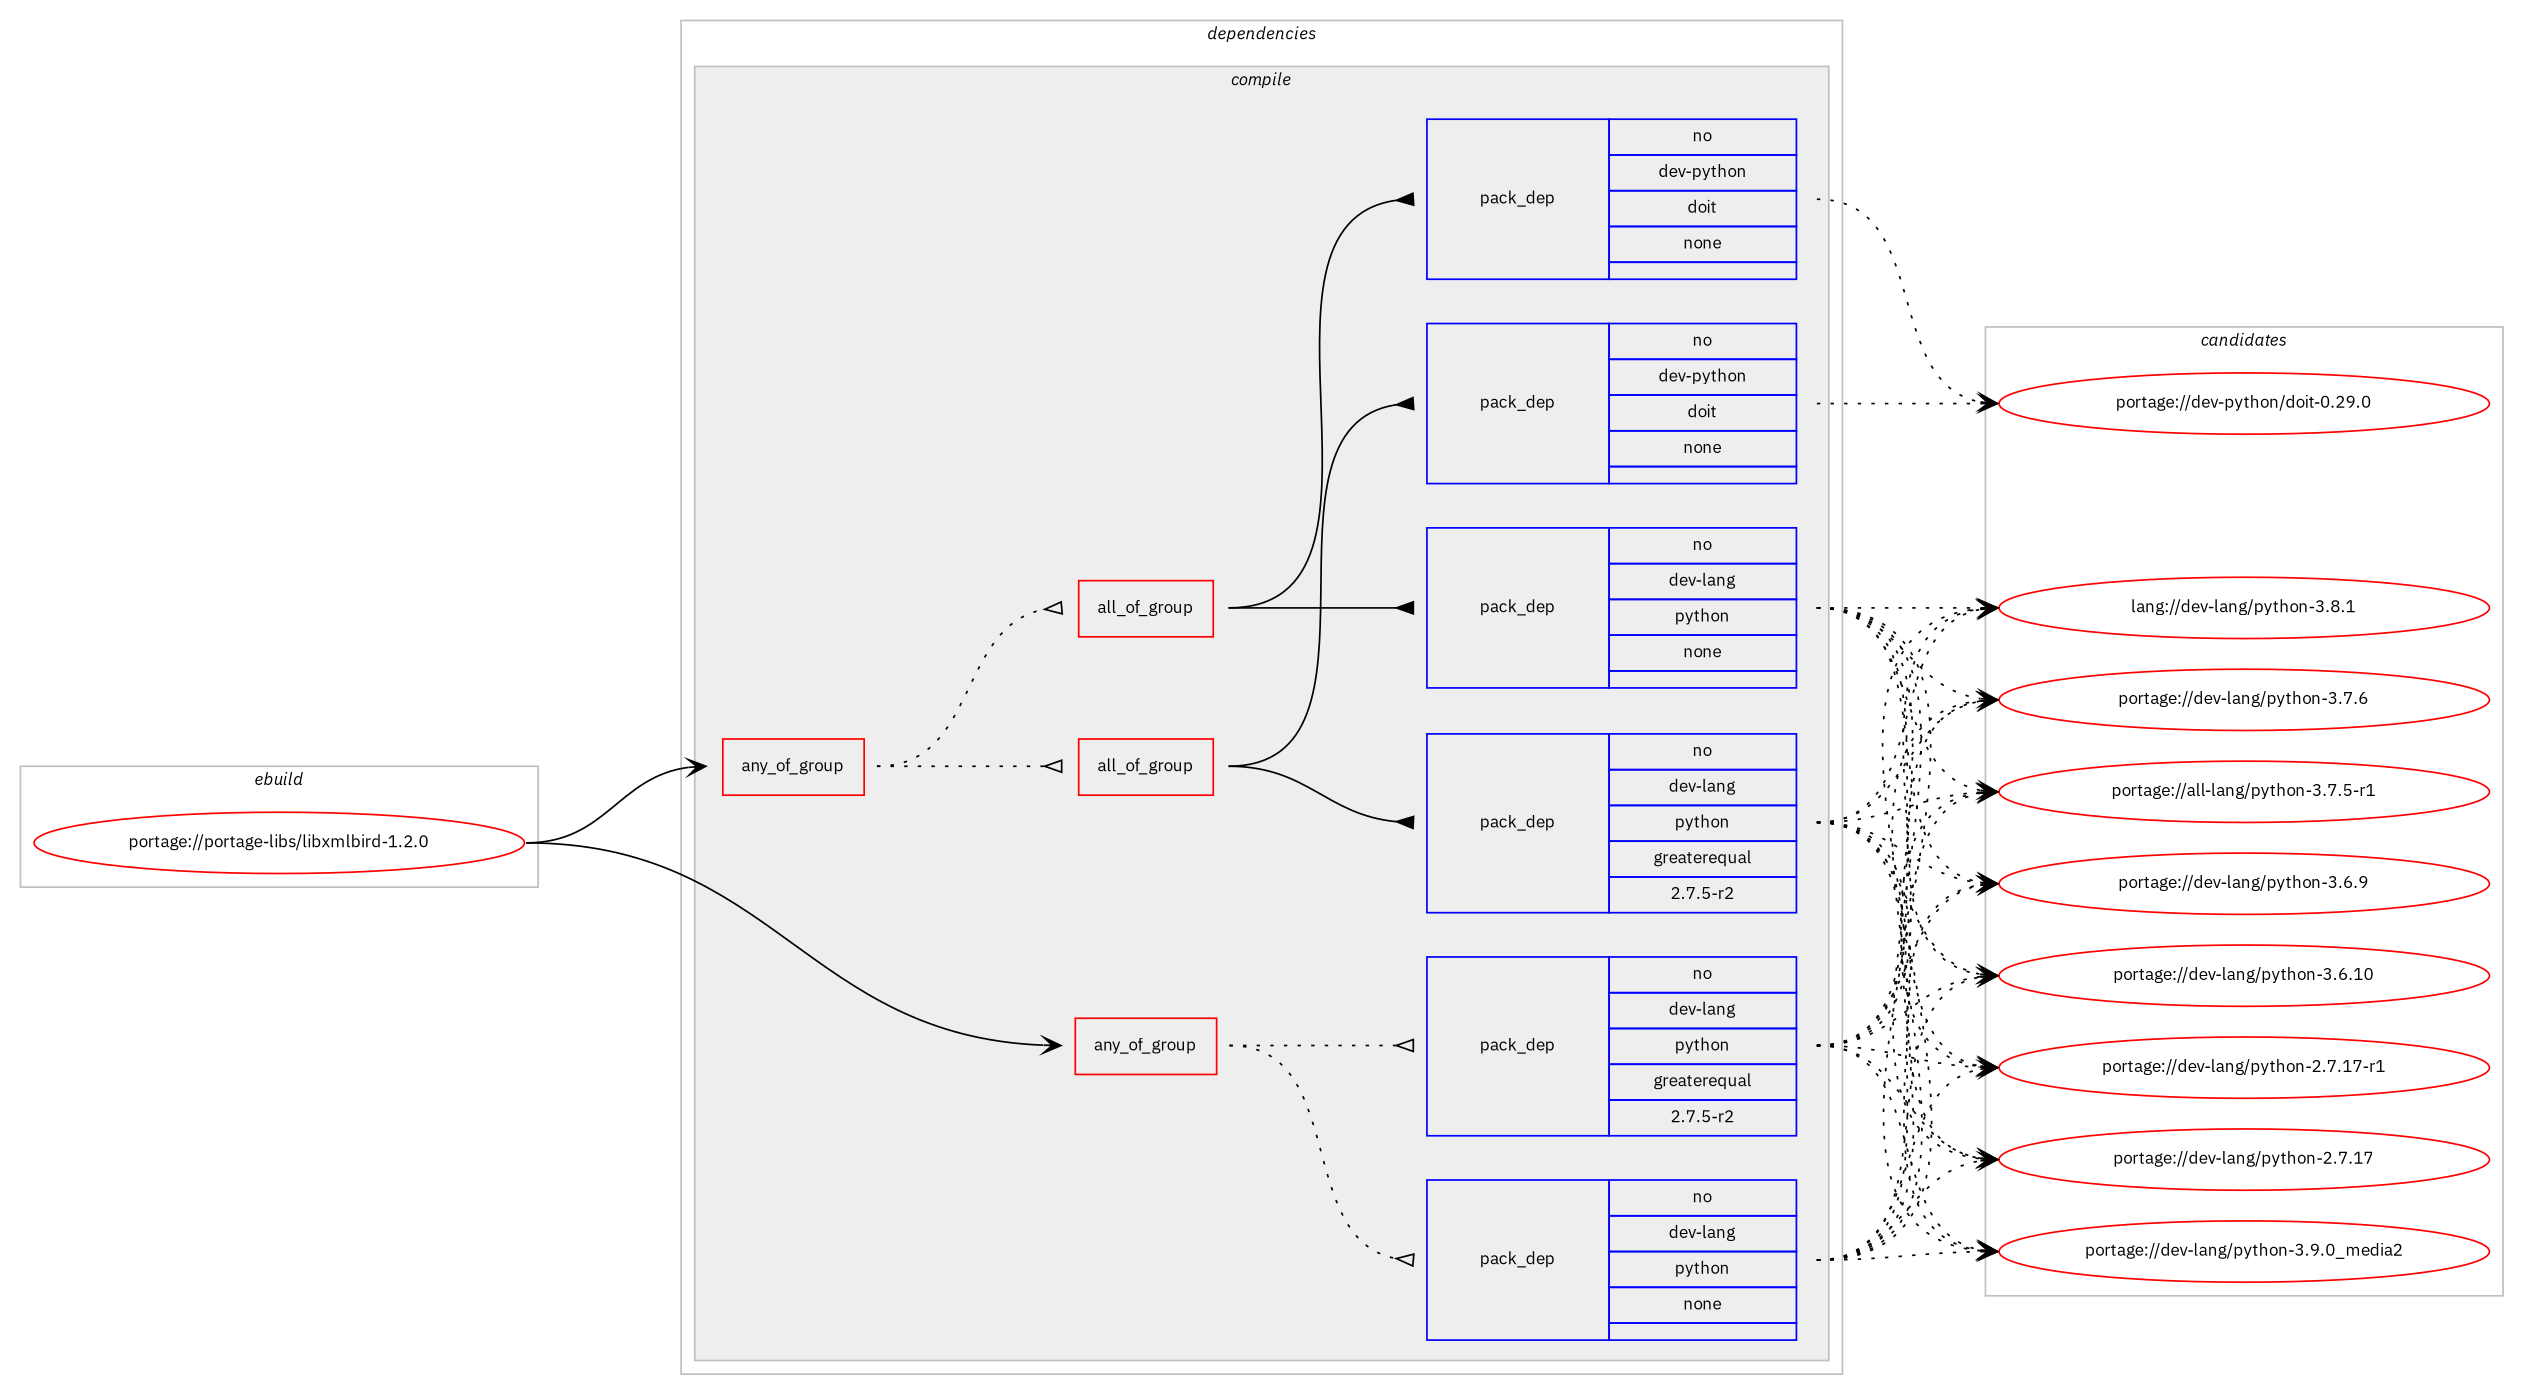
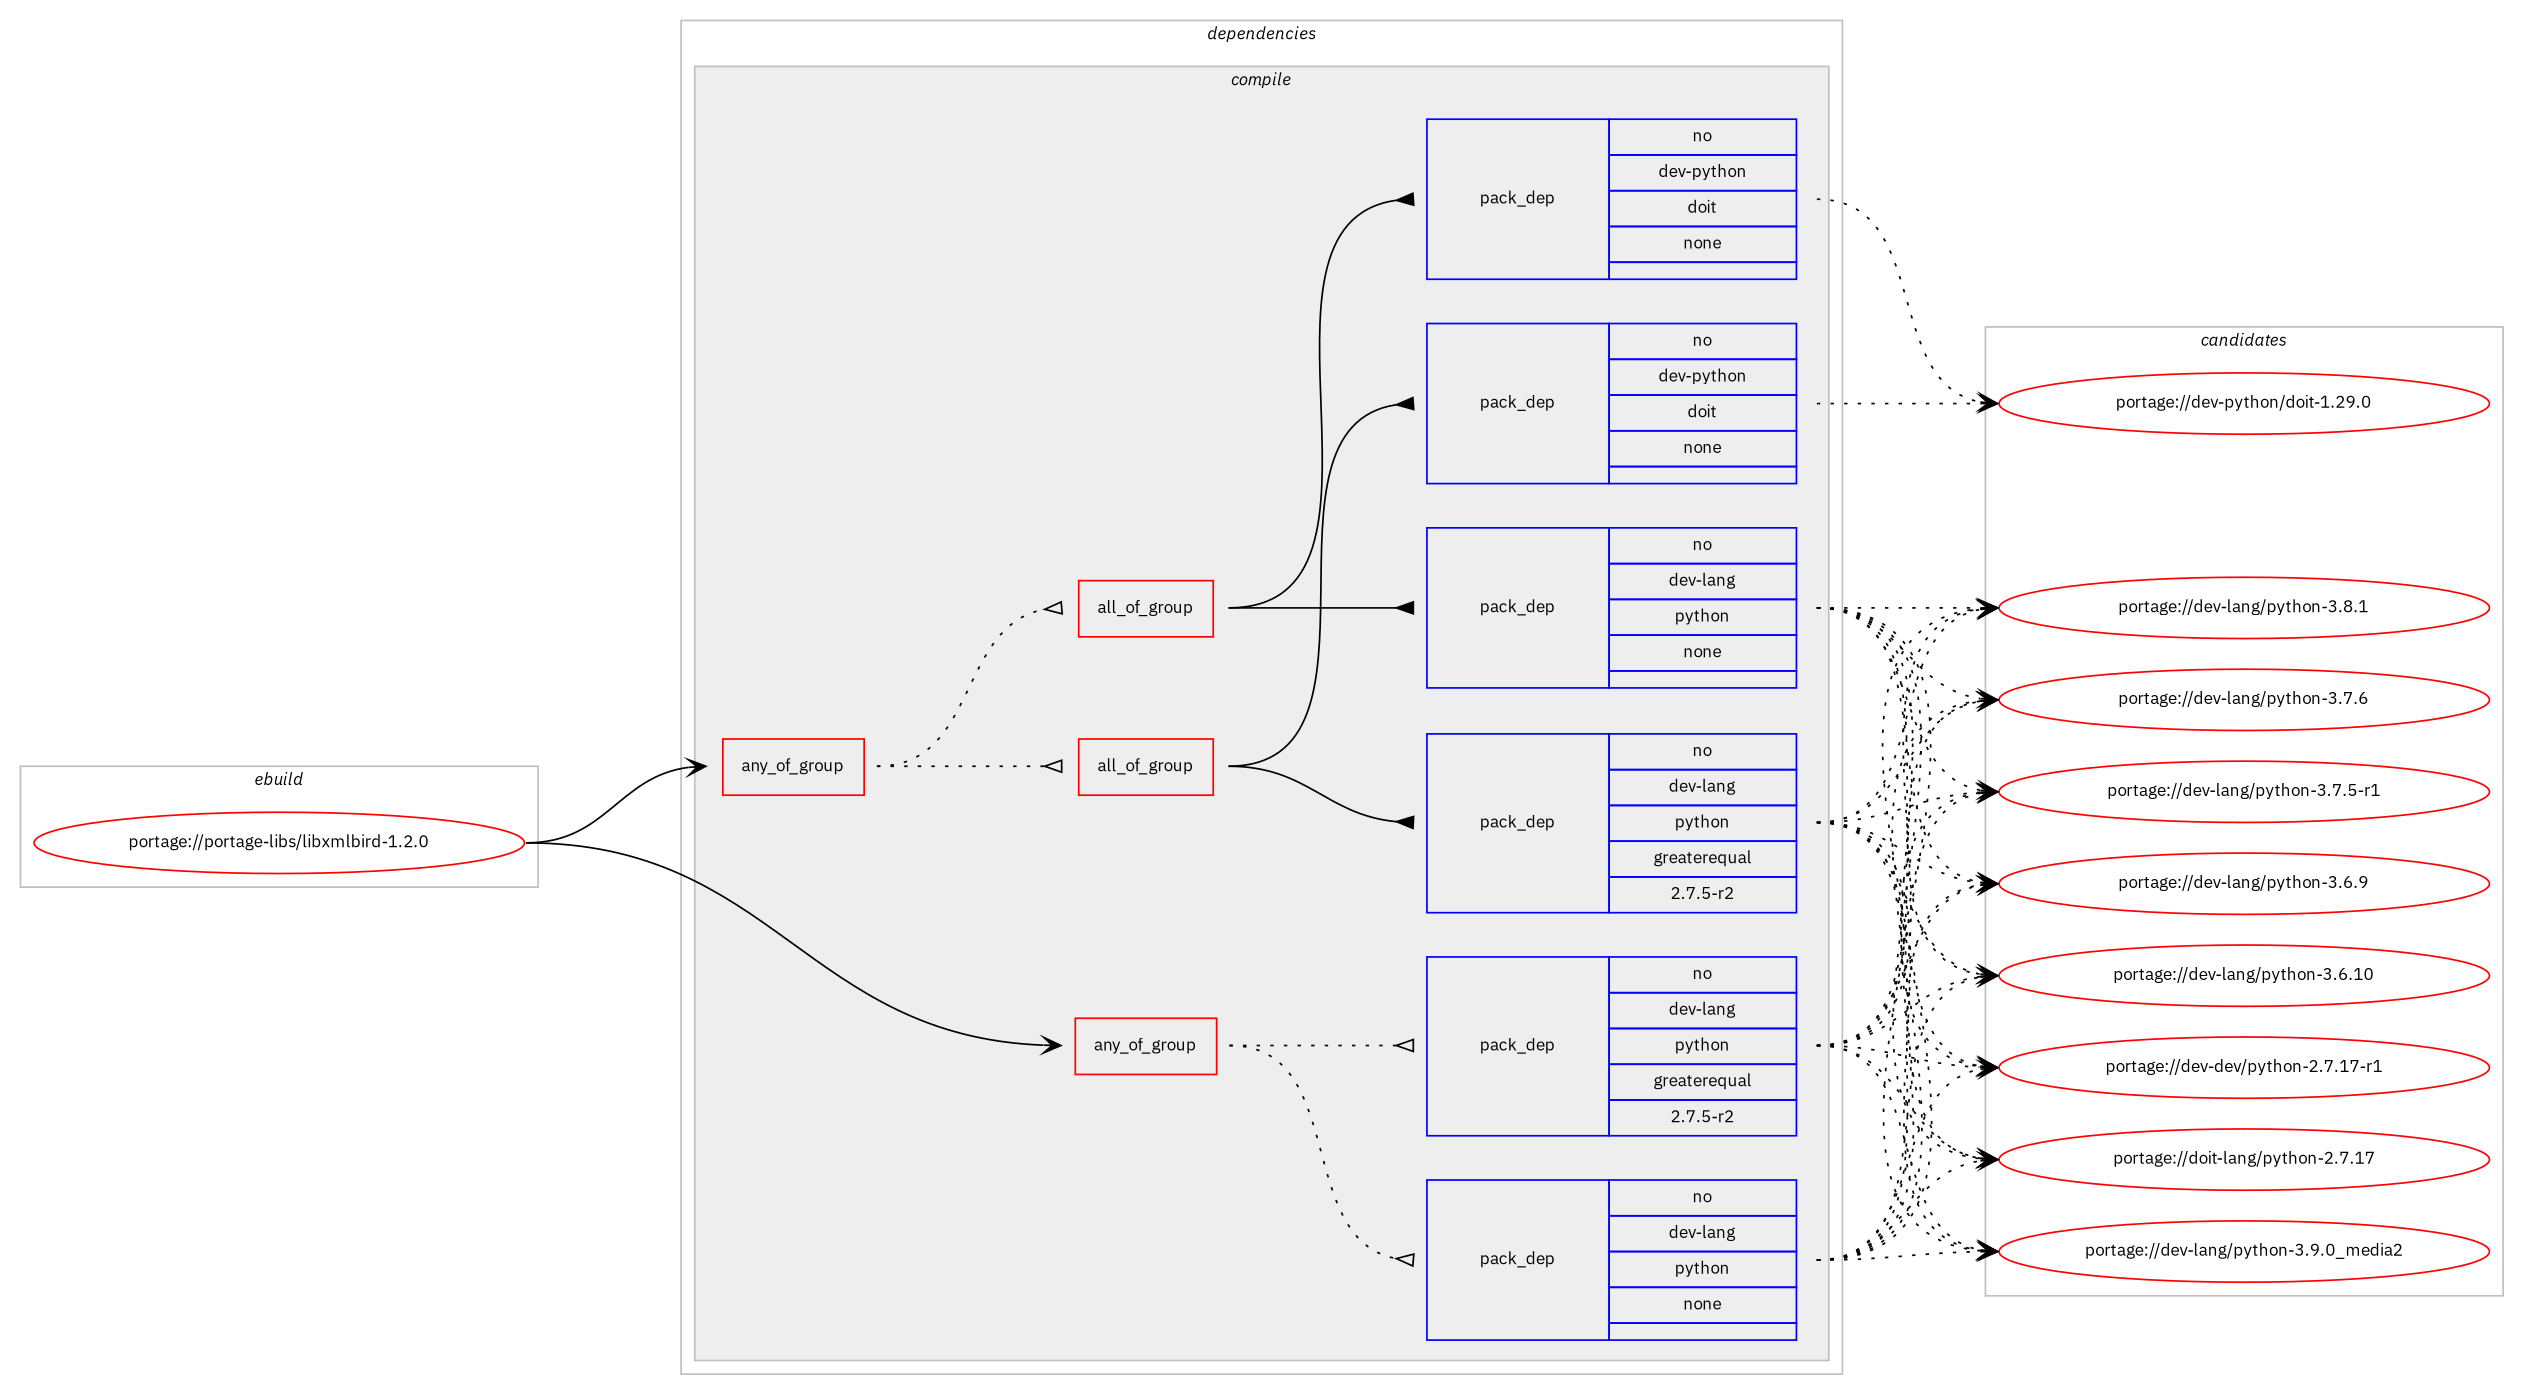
(2244, 404) -> (2244, 404)
(2244, 608) -> (2244, 608)
(2244, 792) -> (2244, 792)
(2244, 1068) -> (2244, 1068)
(2244, 1160) -> (2244, 1160)
